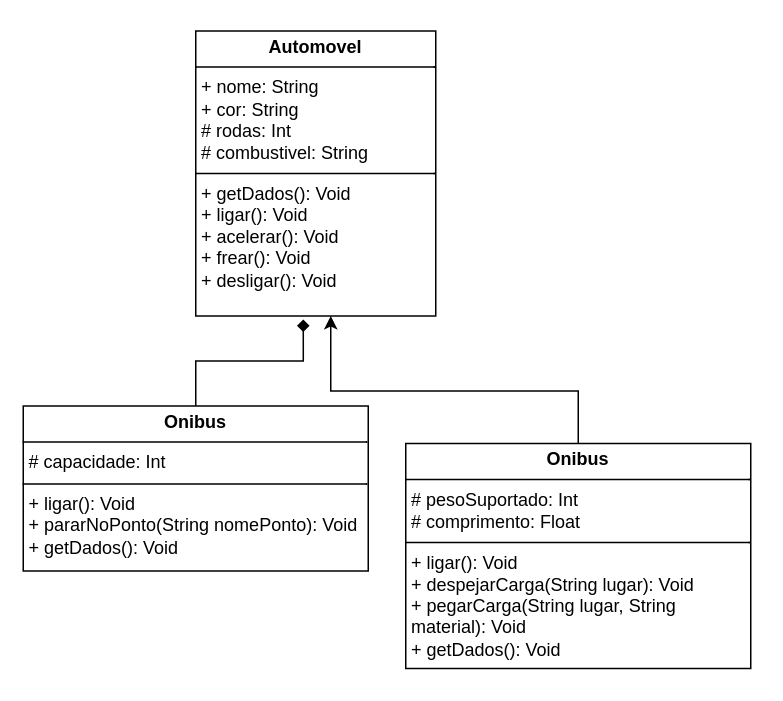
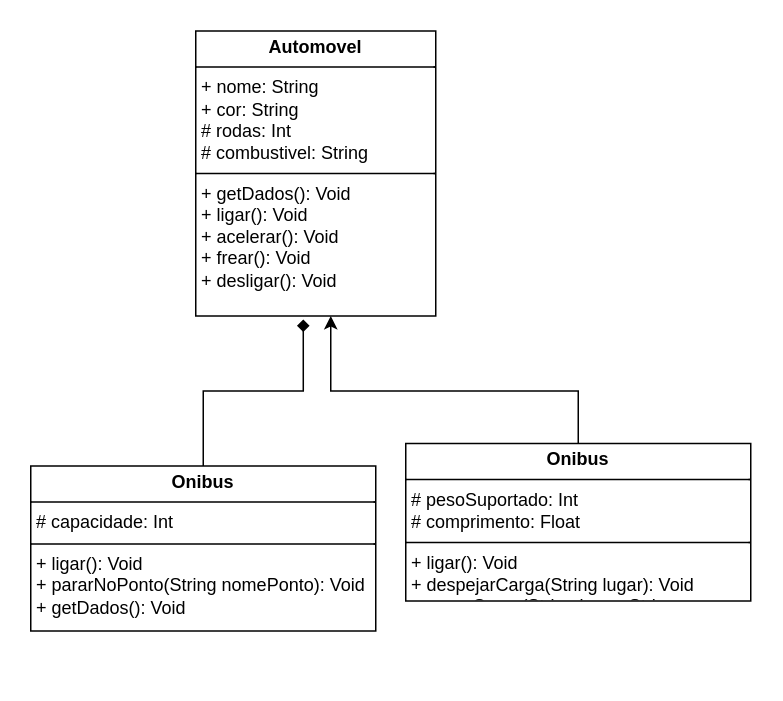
(196, 488) -> (203, 548)
(578, 556) -> (578, 522)
